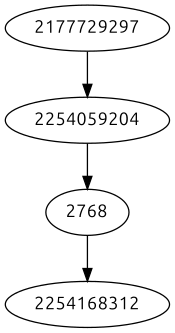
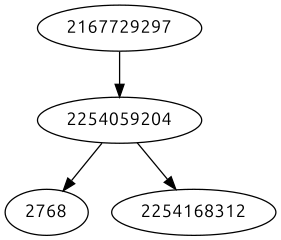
(87, 28) -> (120, 28)
(87, 252) -> (152, 161)
